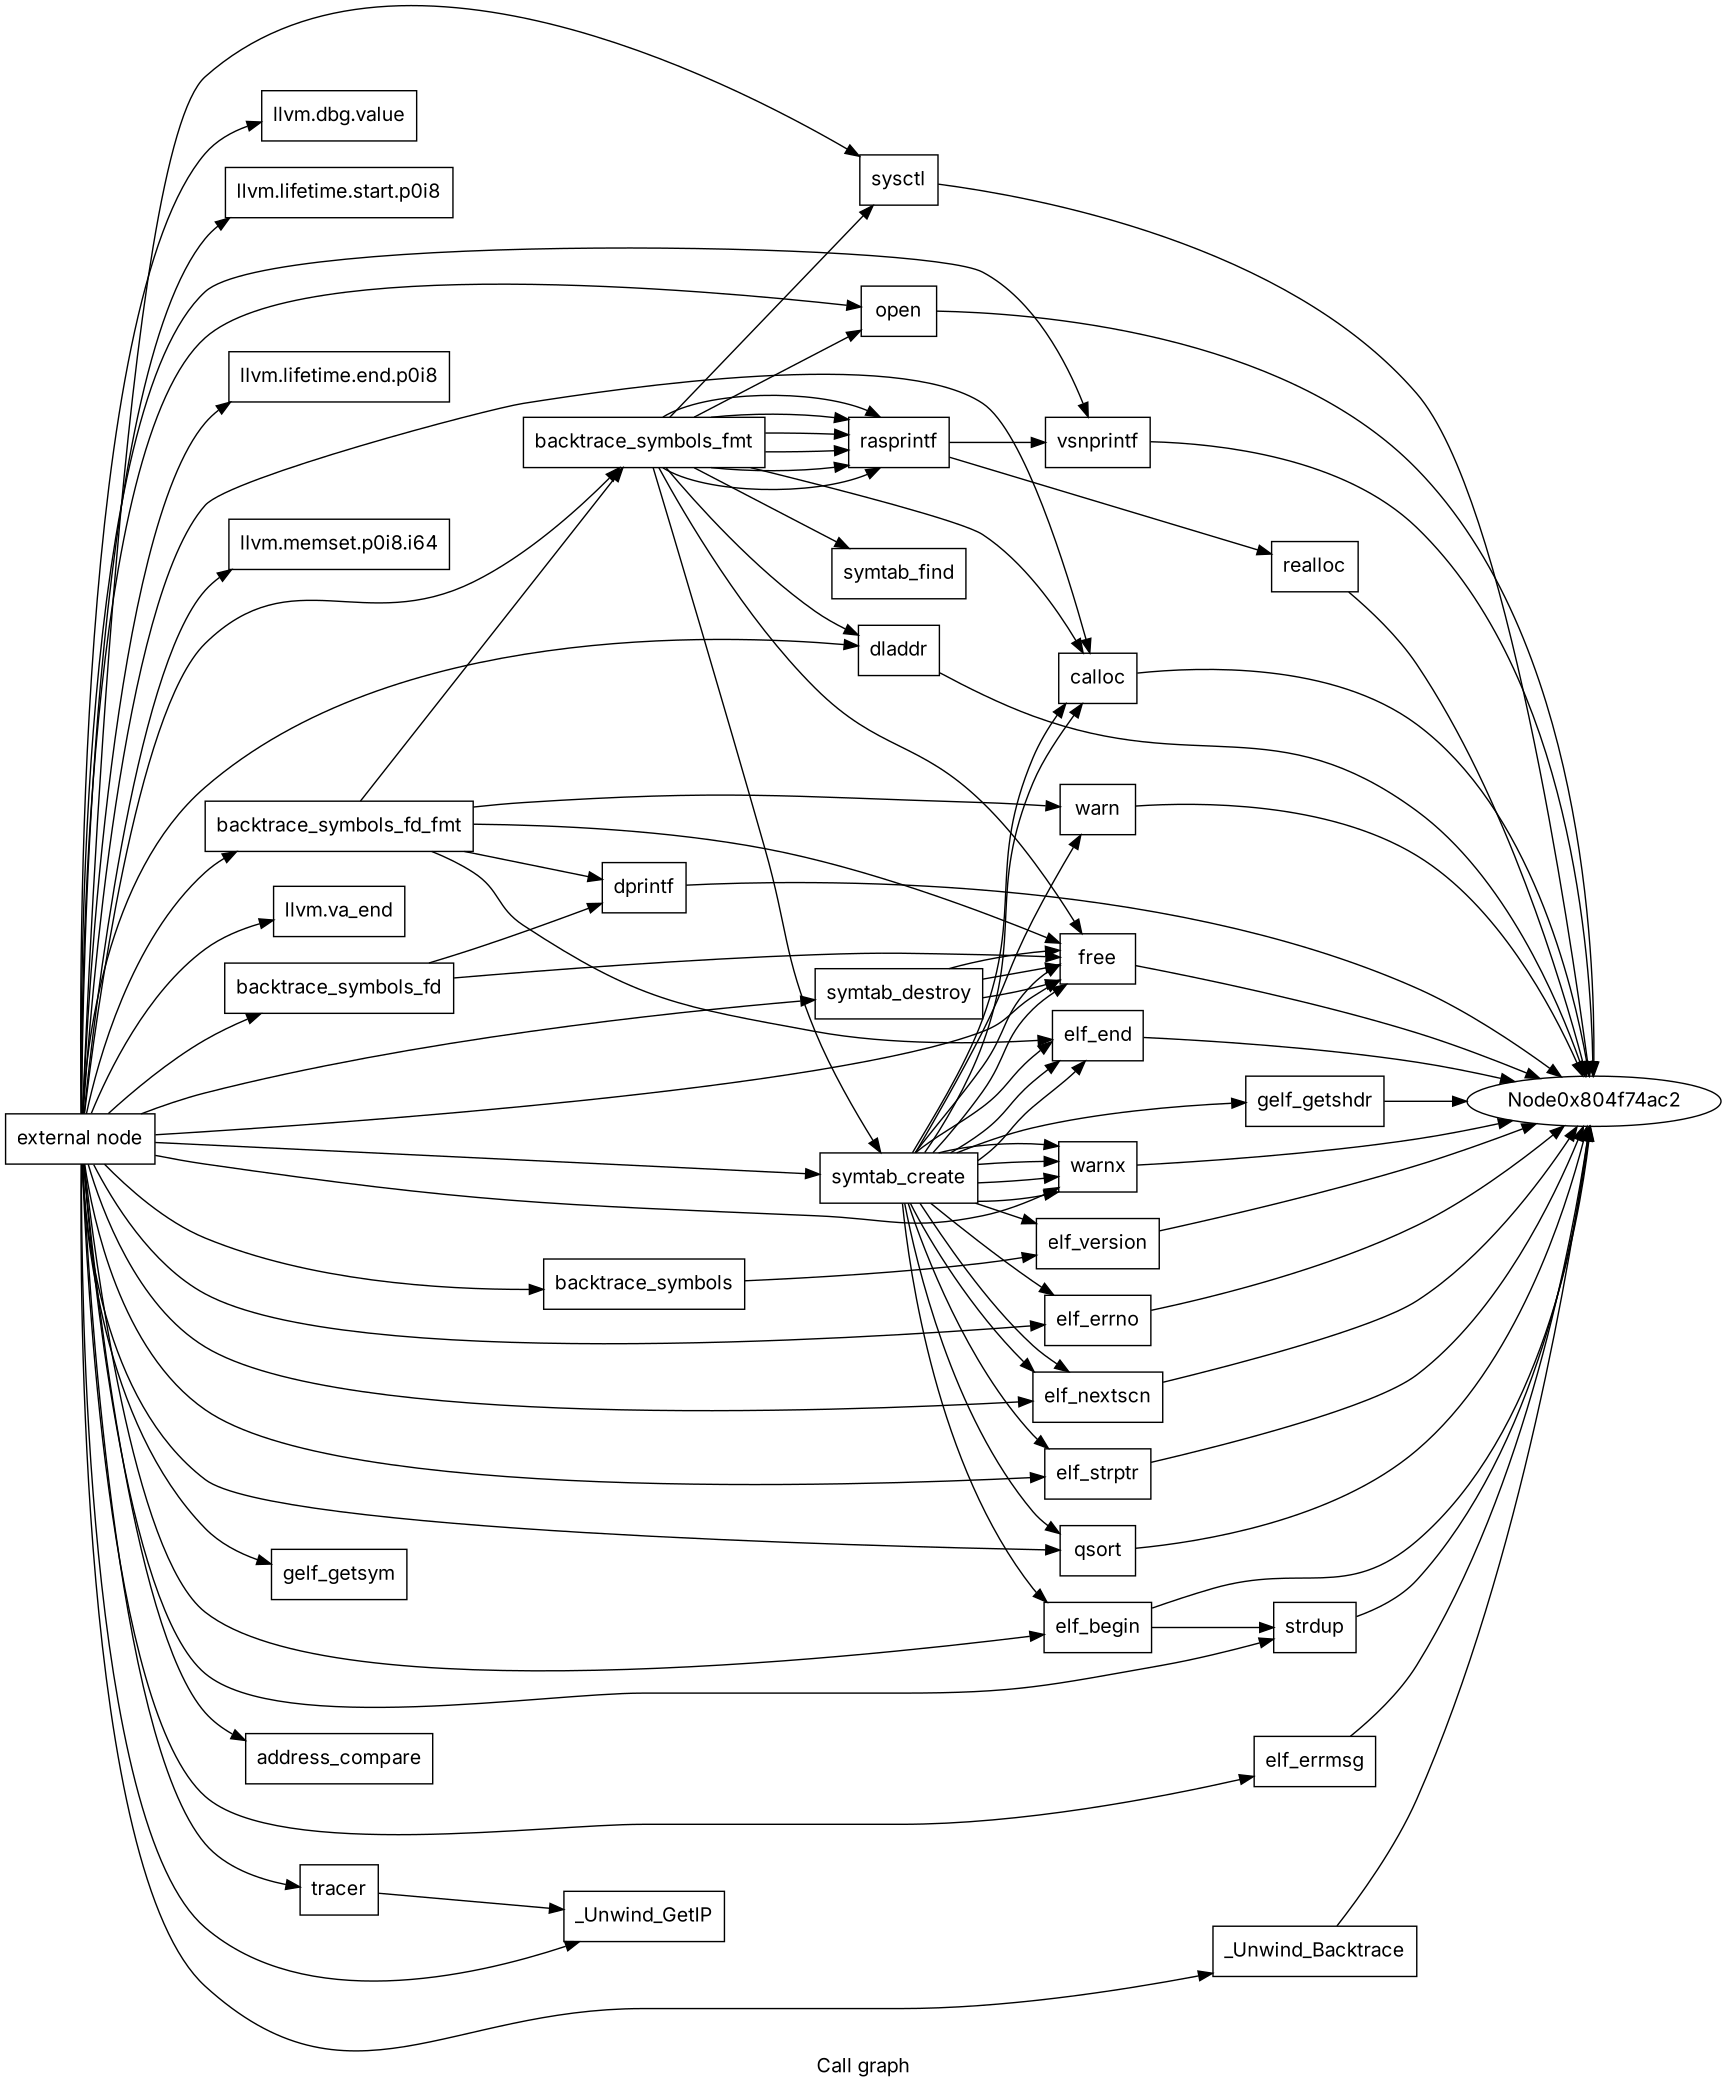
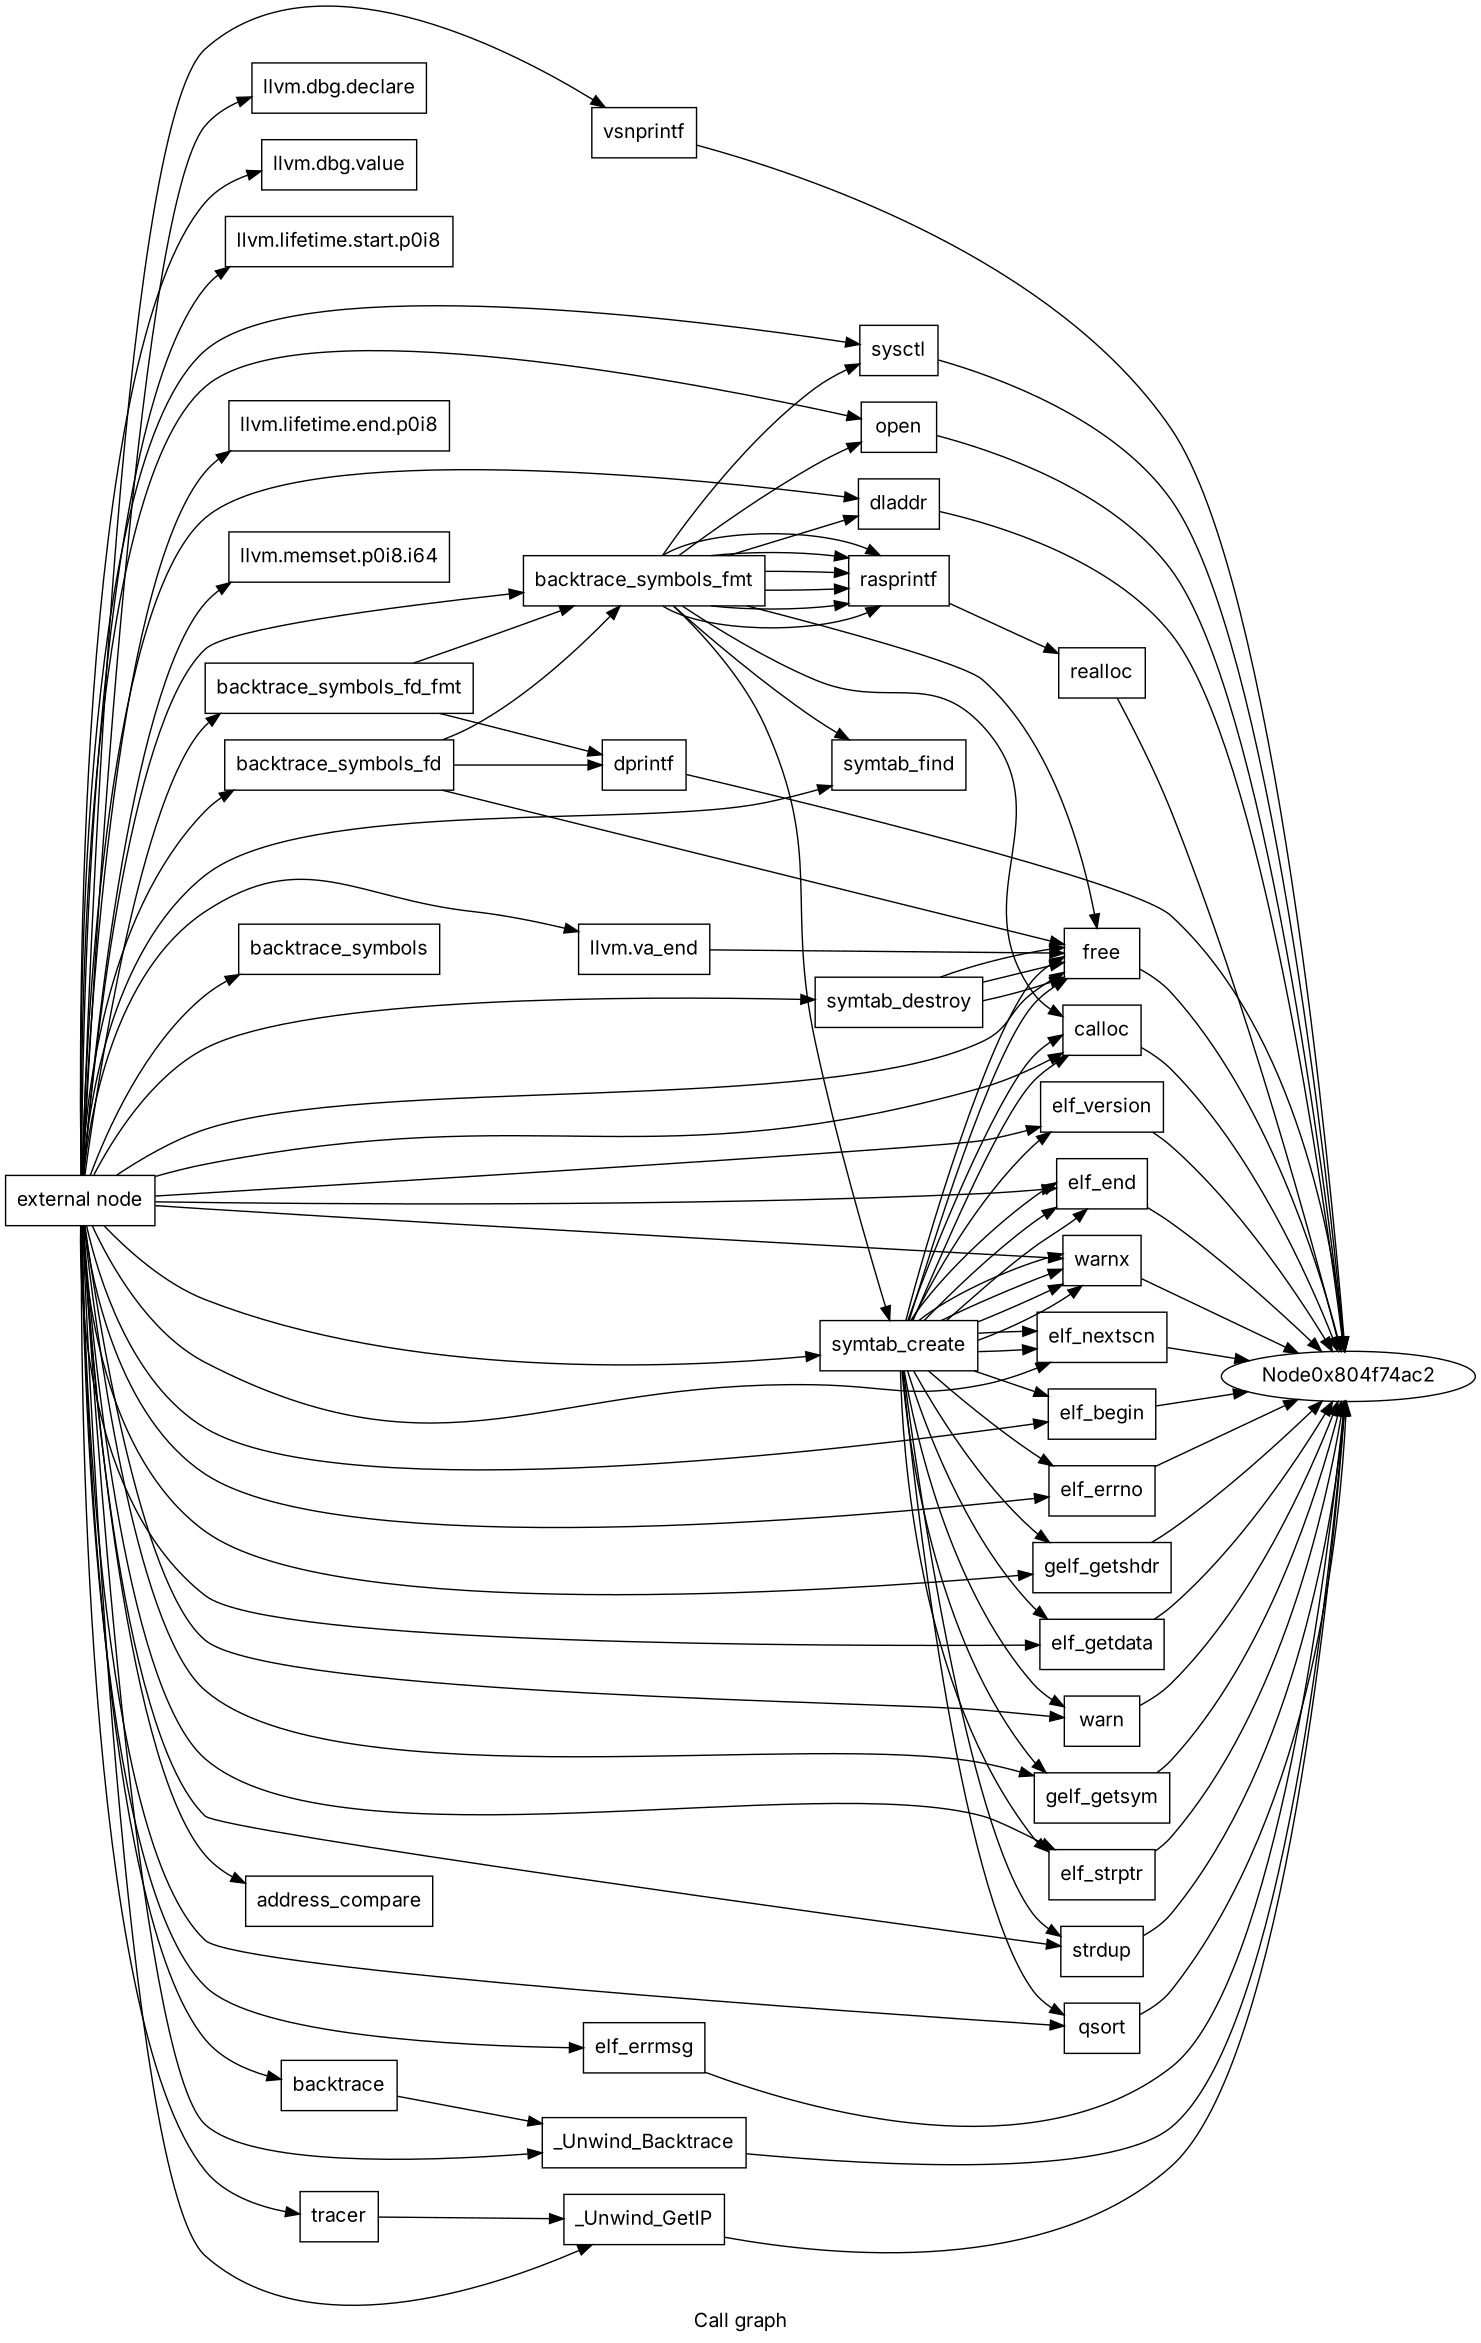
none -> (339, 88)
(990, 442) -> none
none -> (532, 686)
(759, 795) -> (408, 1680)
none -> (343, 831)
(752, 846) -> (880, 951)
(680, 1003) -> (599, 1203)
(884, 1272) -> (592, 1169)
none -> (438, 1588)
none -> (948, 1597)
none -> (1270, 1606)
(1206, 1627) -> (942, 1616)
none -> (1102, 1644)
none -> (1244, 2029)
none -> (339, 2085)
